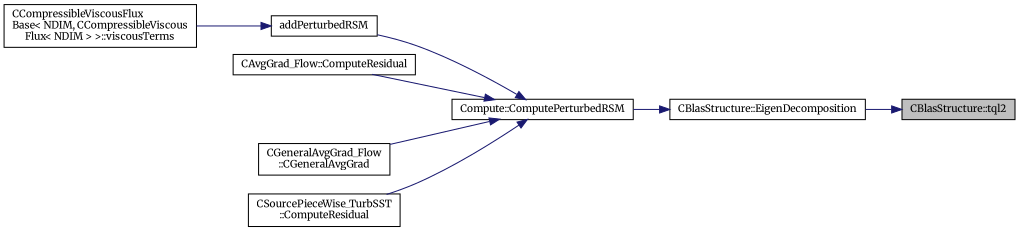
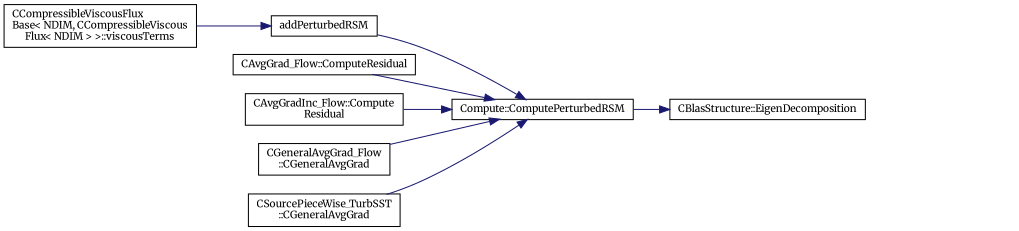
none -> (324, 109)
(958, 109) -> none
(324, 210) -> (324, 210)
